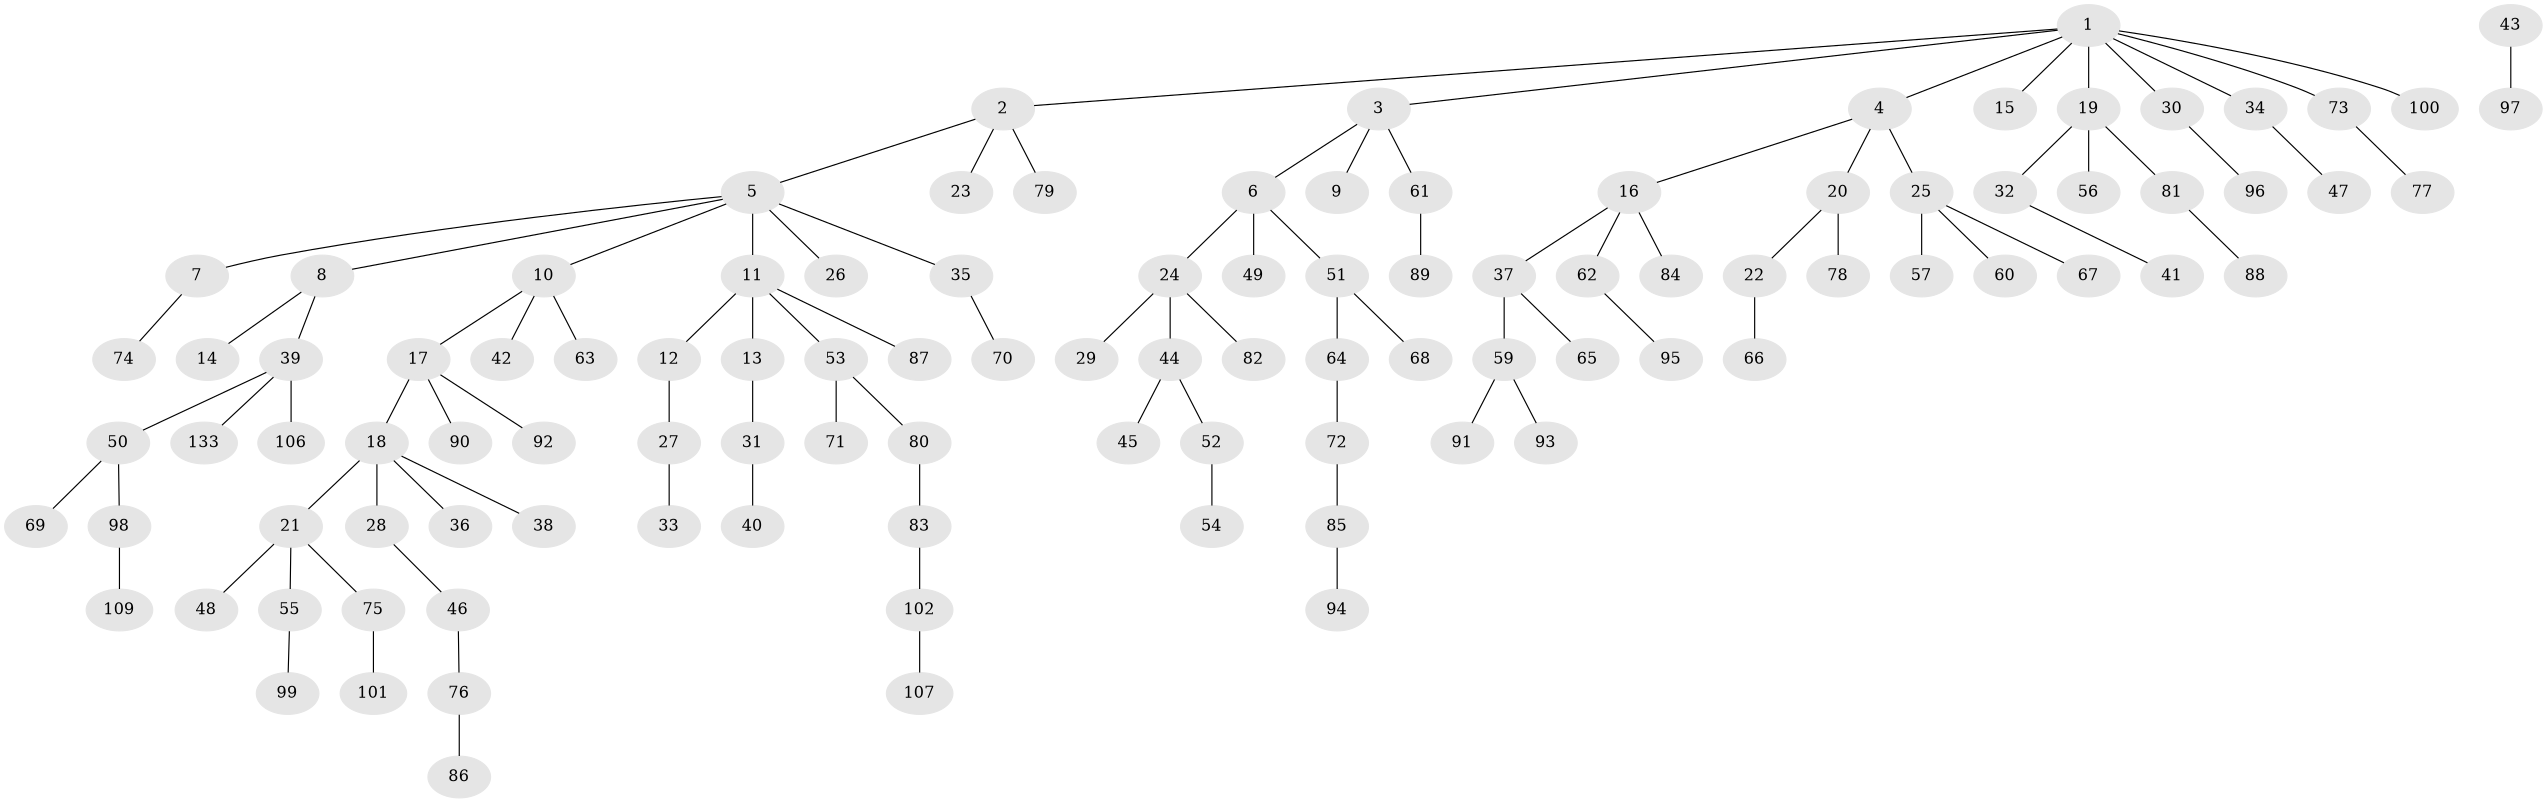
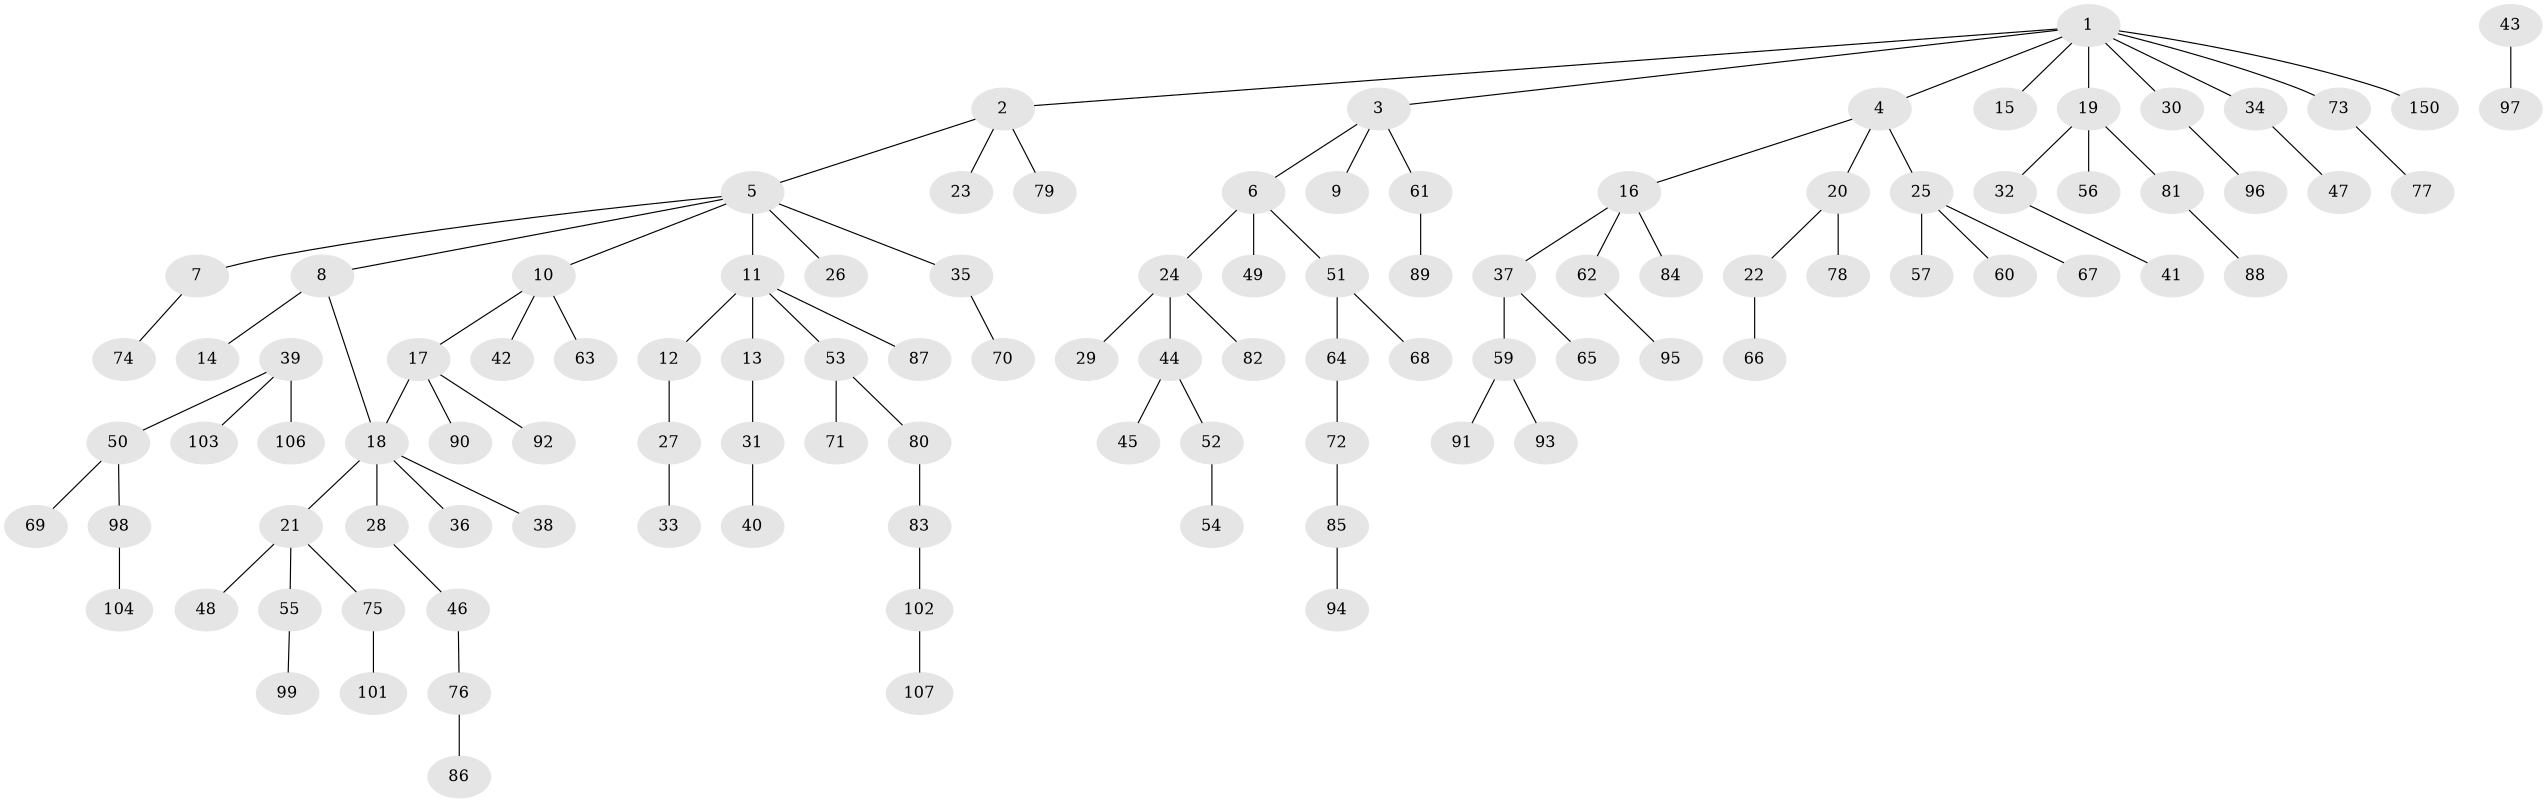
(2425, 109) -> (2425, 109)
(307, 318) -> (350, 360)
(204, 443) -> (204, 443)
(119, 610) -> (119, 610)
